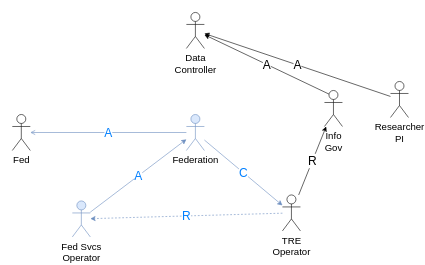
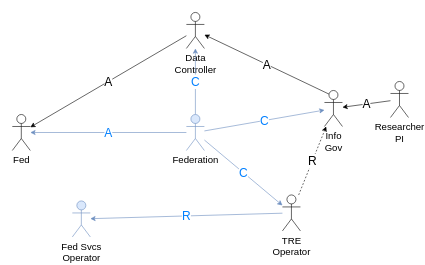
(299, 65) -> (367, 104)
none -> (110, 81)
none -> (195, 82)
none -> (263, 121)
(34, 132) -> (35, 132)
(137, 177) -> none
(305, 180) -> (305, 180)
(236, 214) -> (236, 214)
